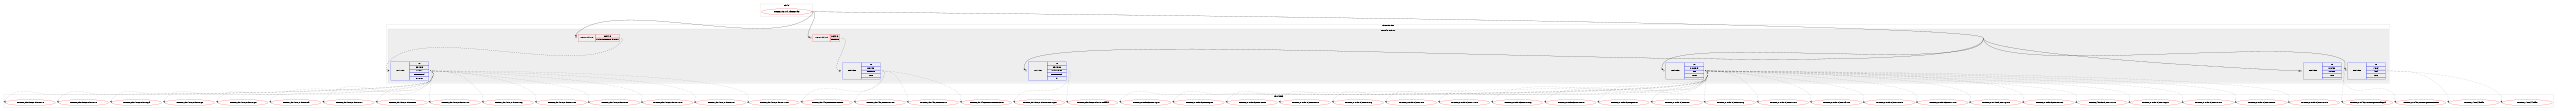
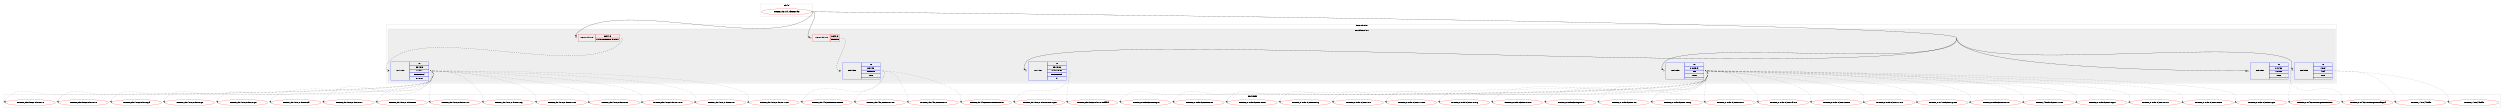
(2315, 103) -> none
